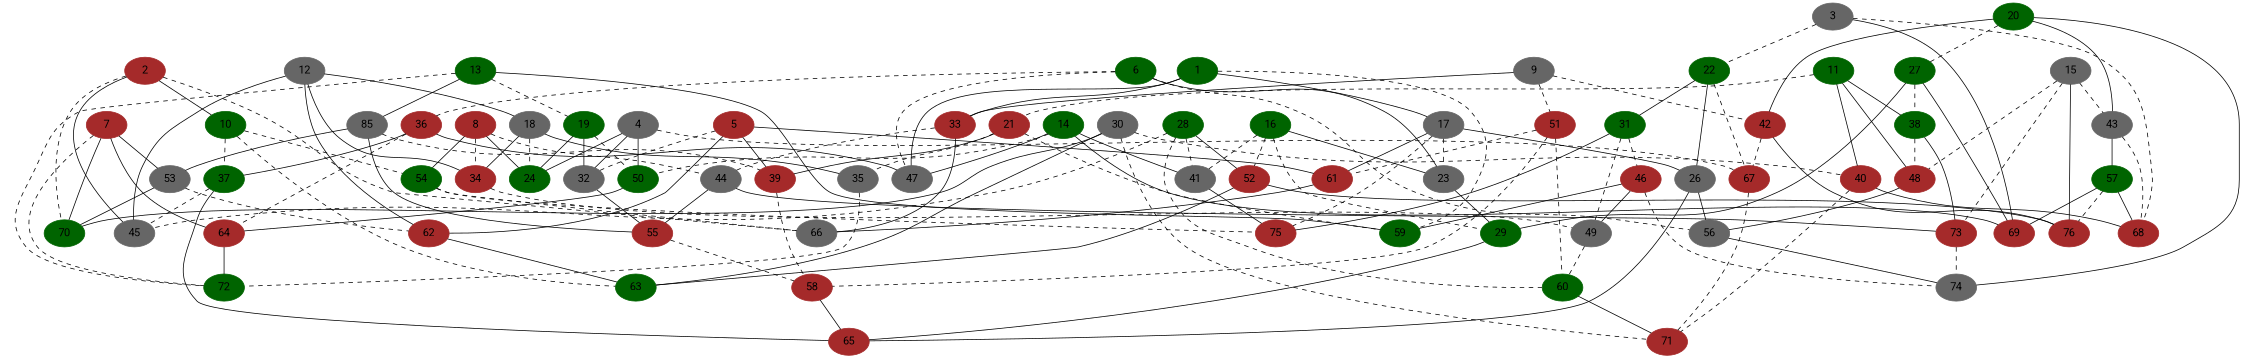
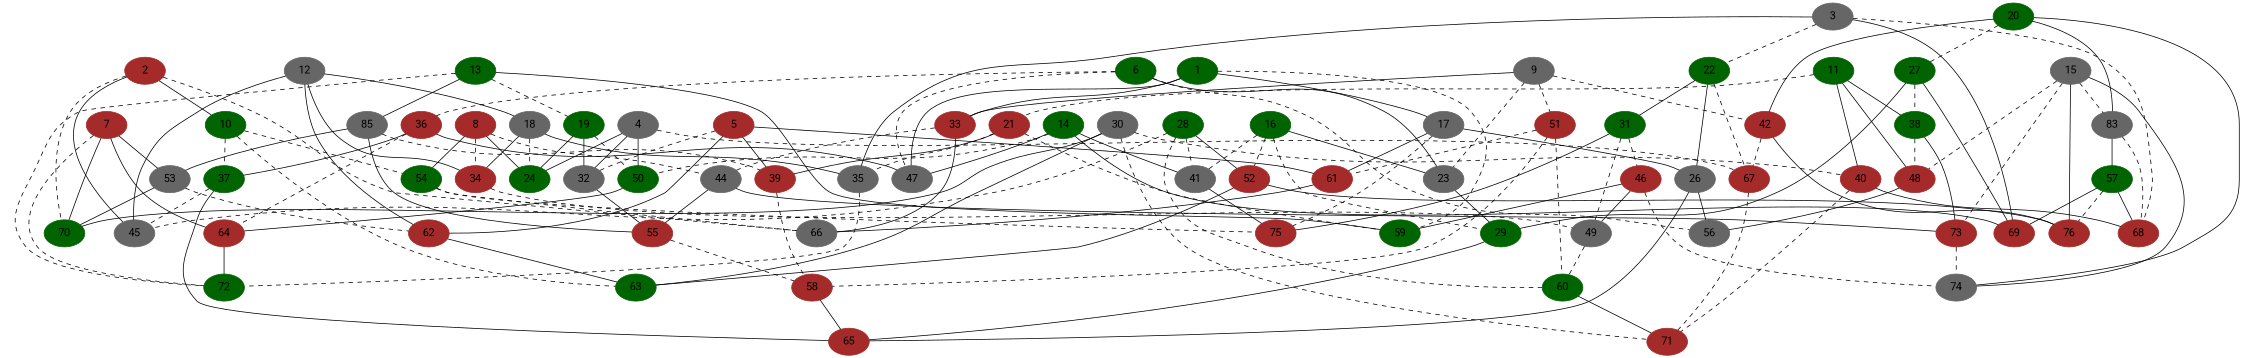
none -> (1315, 34)
(2112, 125) -> (2112, 125)
(1444, 147) -> (1489, 125)
(1833, 260) -> (2171, 239)
